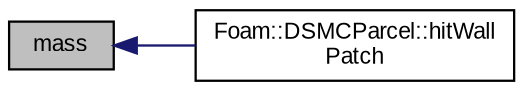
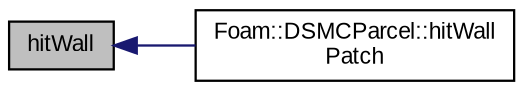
(61, 46) -> (61, 46)
